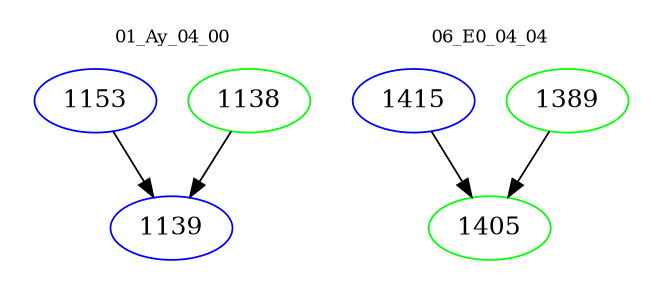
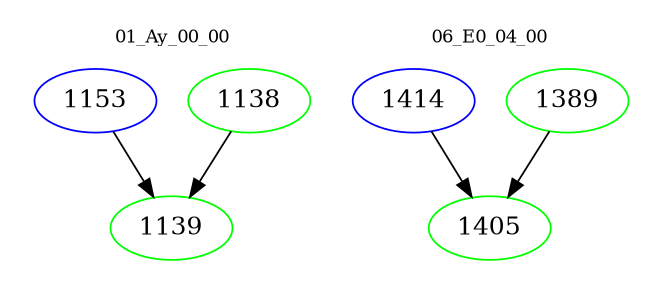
(172, 38) -> (172, 38)
(490, 38) -> (490, 38)
(414, 101) -> (414, 101)
(172, 228) -> (172, 228)
